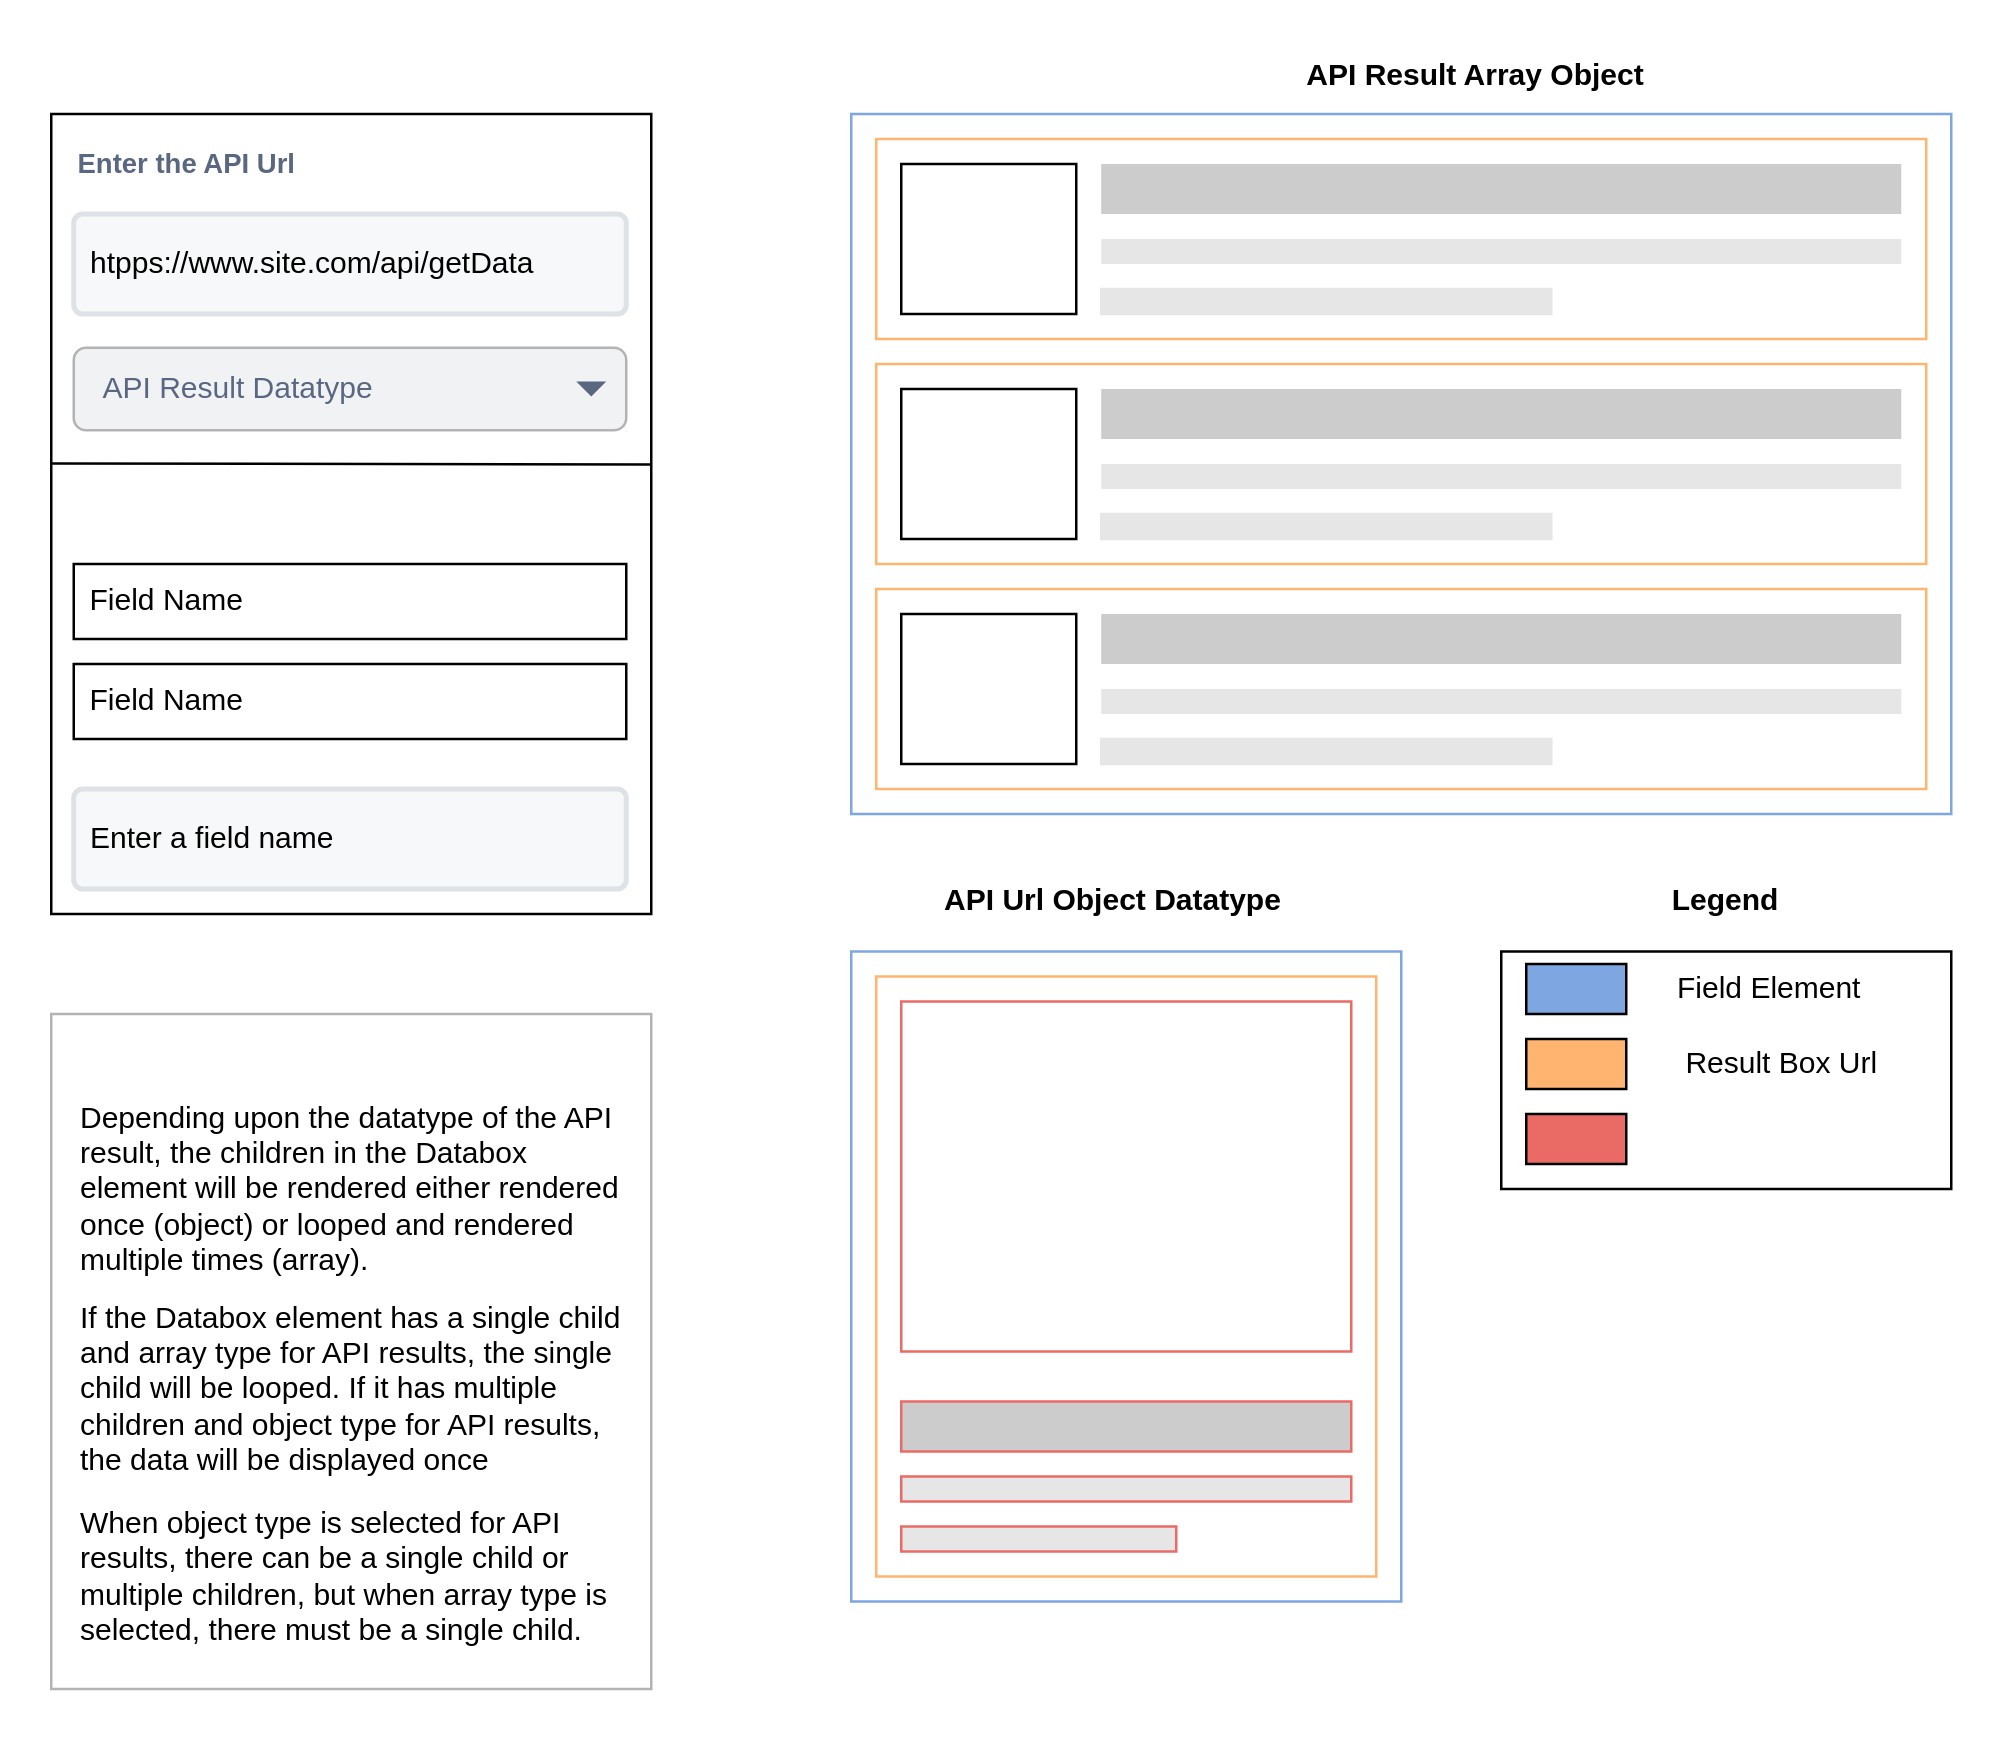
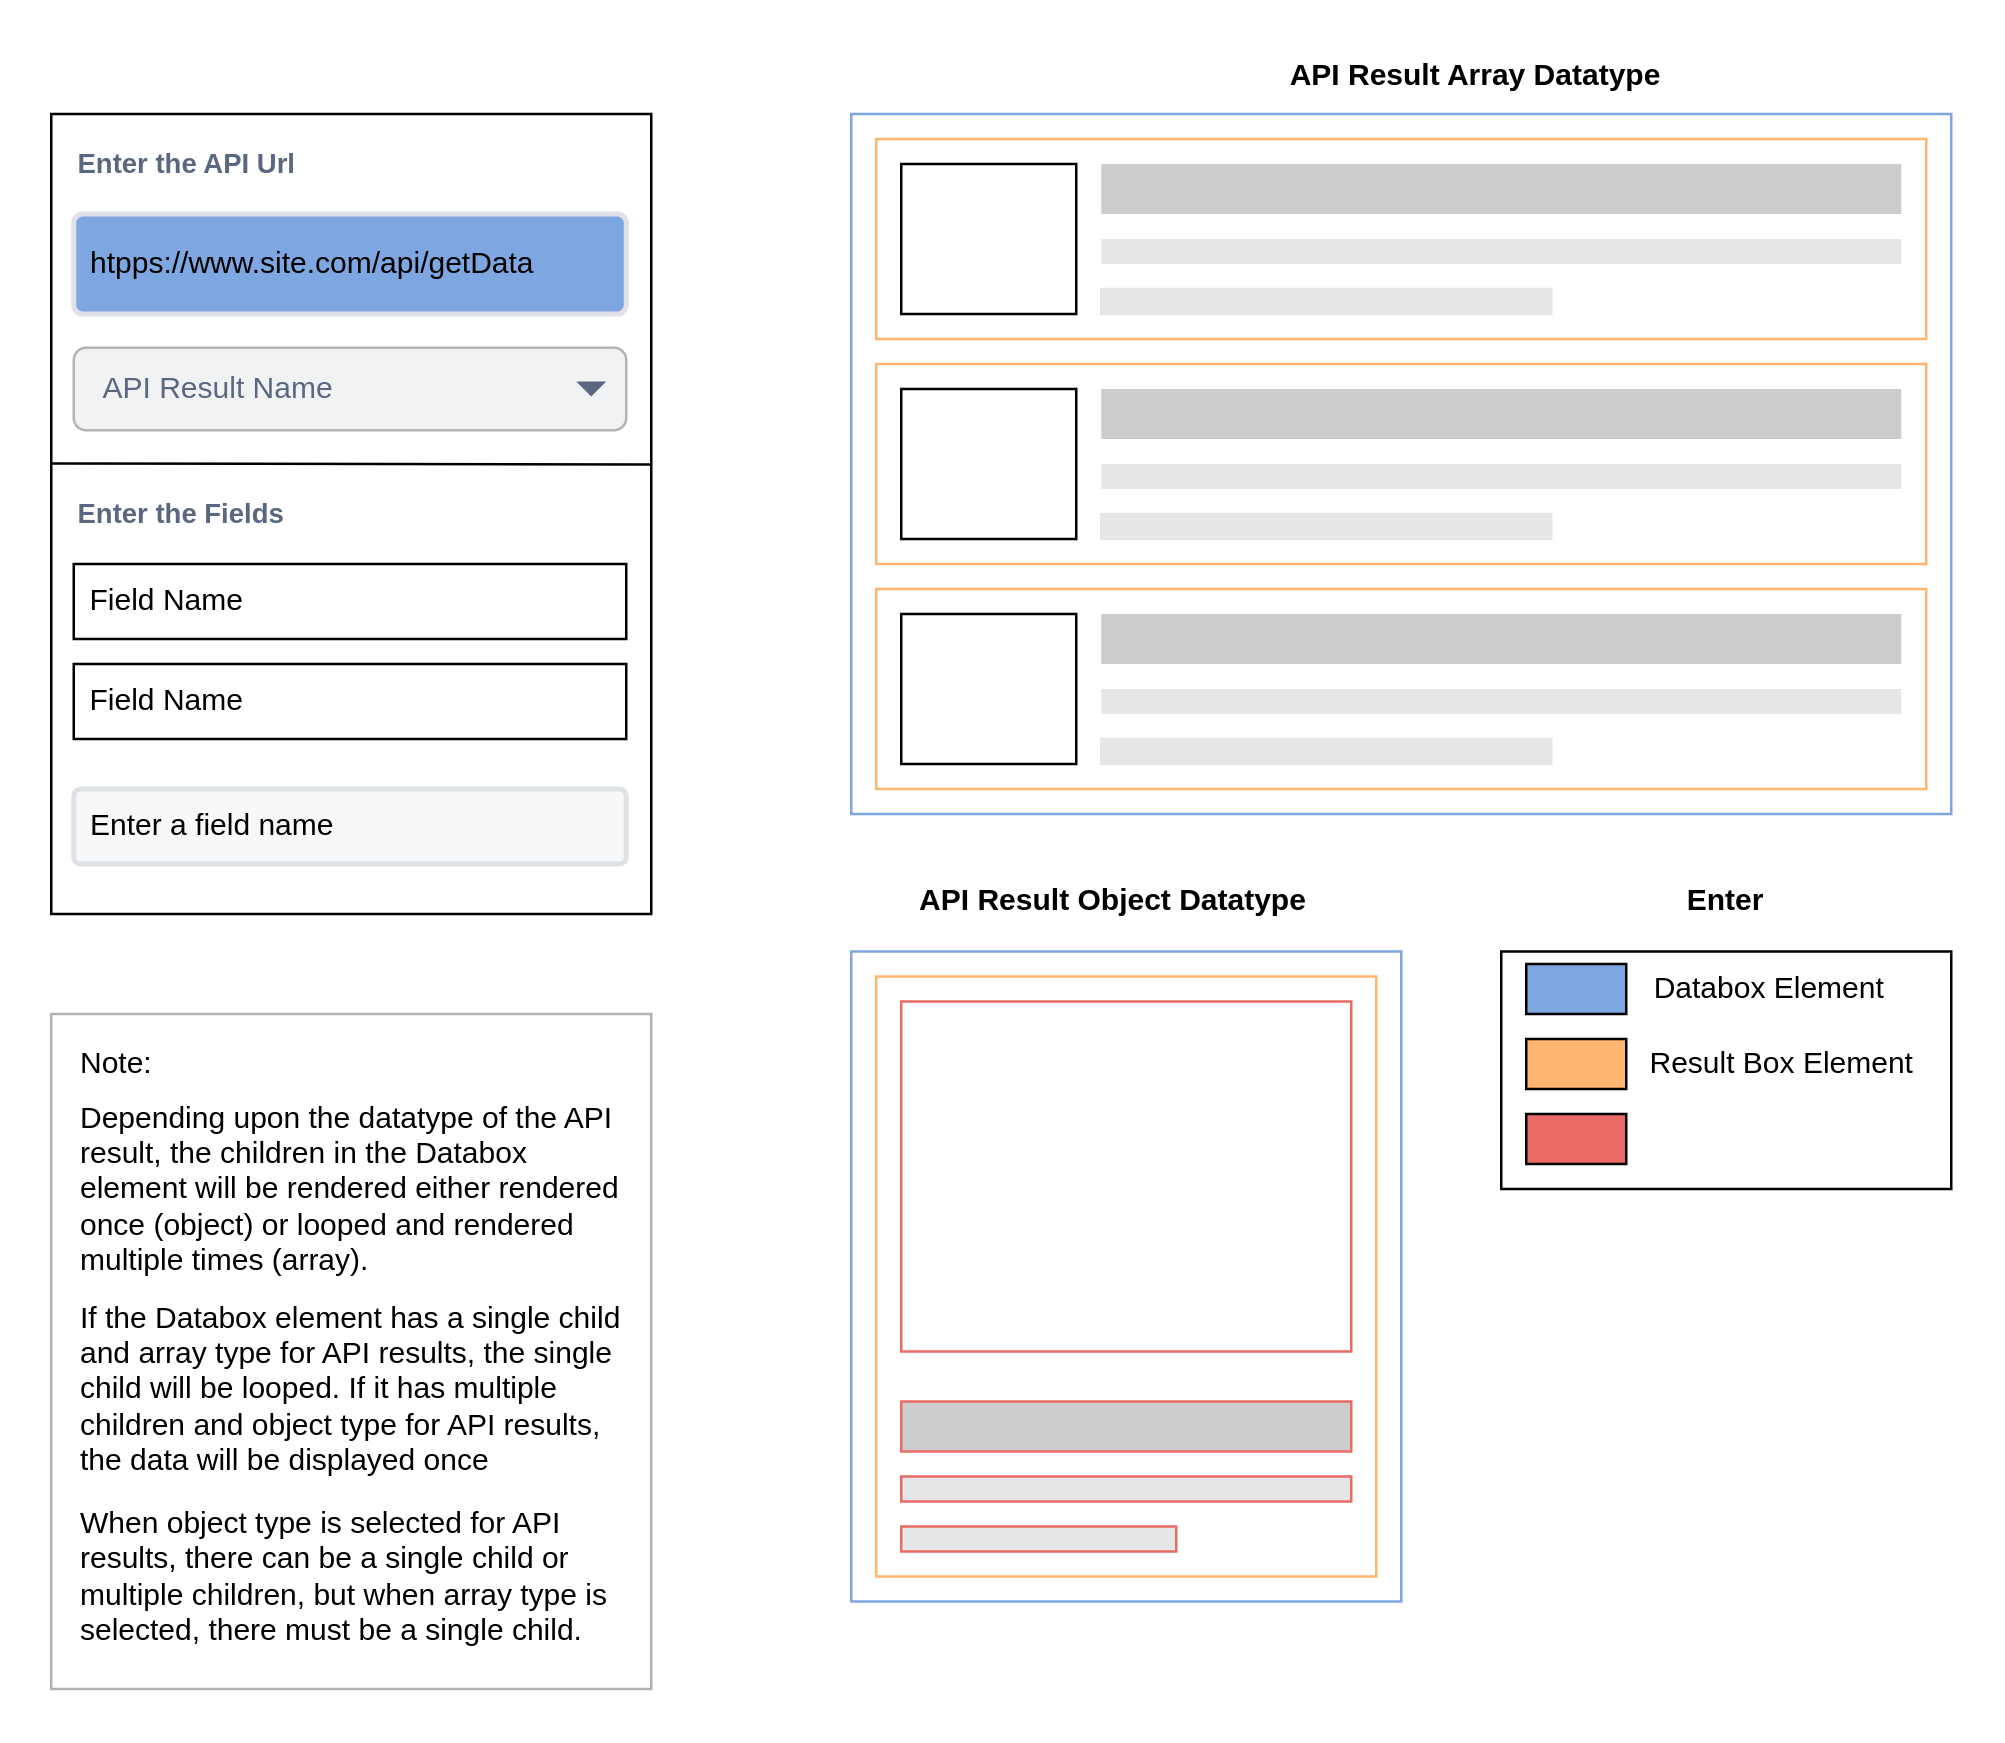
(1476, 76) -> (1476, 76)
(350, 264) -> (350, 264)
(252, 389) -> (218, 389)
none -> (350, 514)
(350, 839) -> (350, 826)
(1114, 901) -> (1114, 901)
(1726, 901) -> (1726, 901)
(1770, 989) -> (1770, 989)
none -> (350, 1064)
(1783, 1064) -> (1783, 1064)
